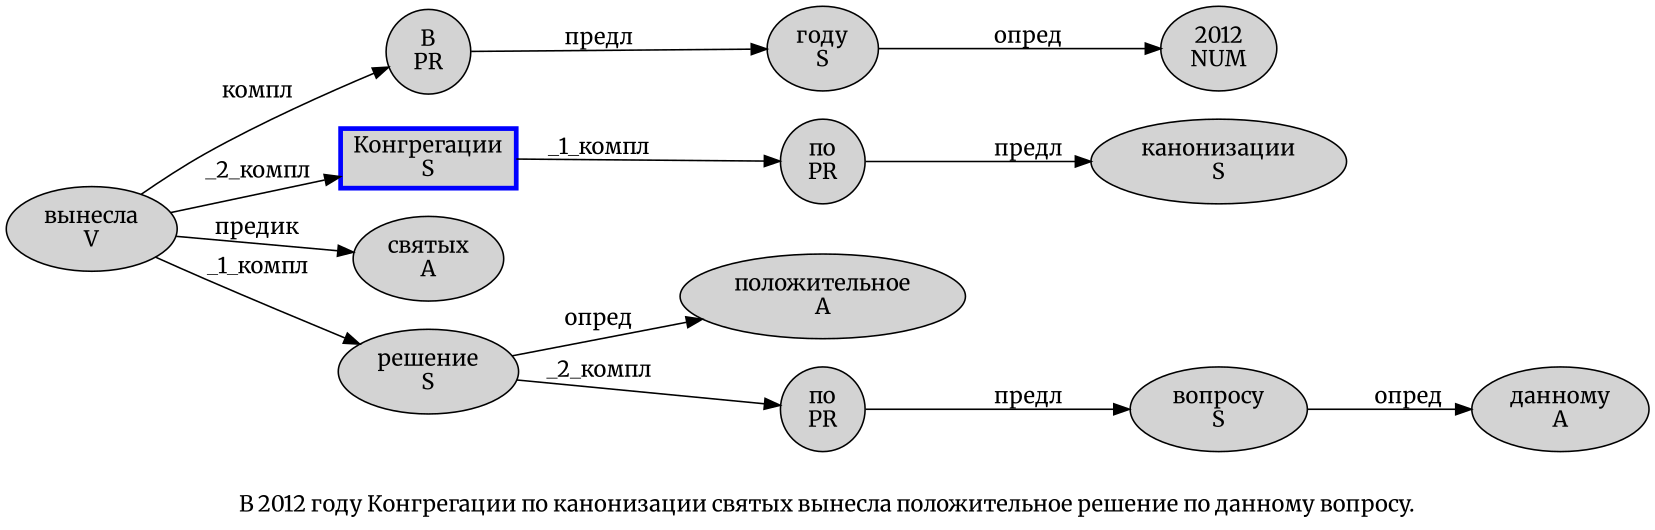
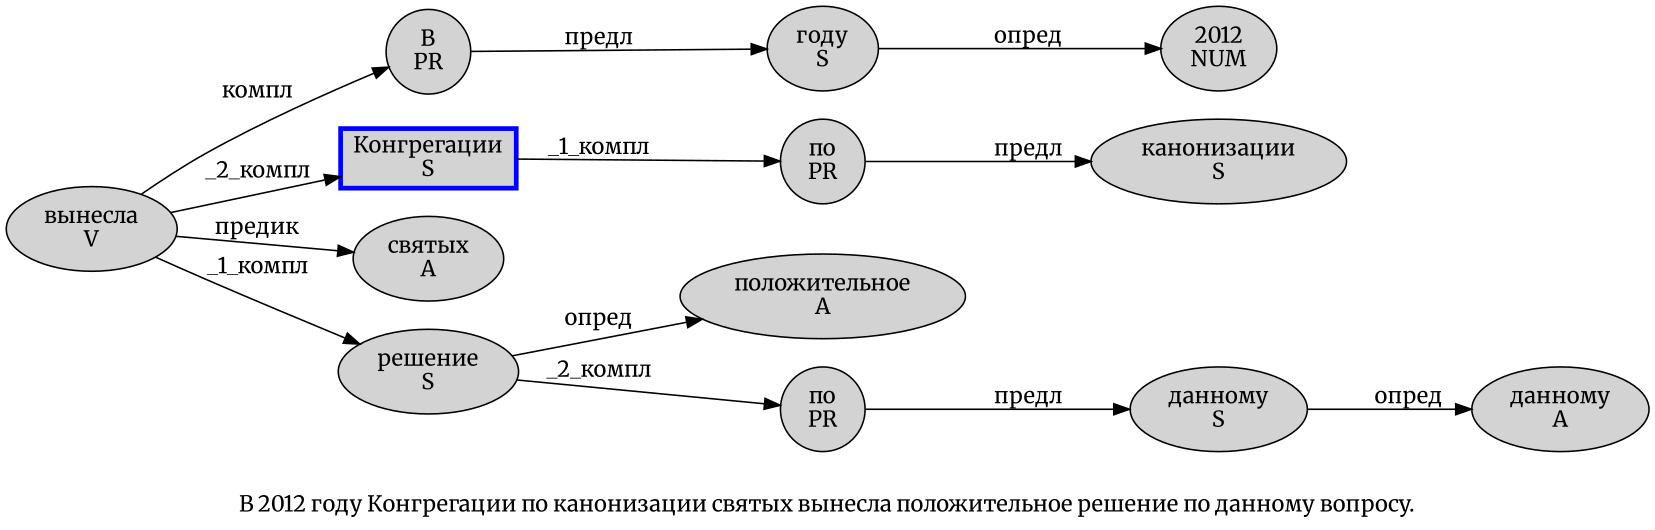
(1219, 409) -> (1219, 409)
